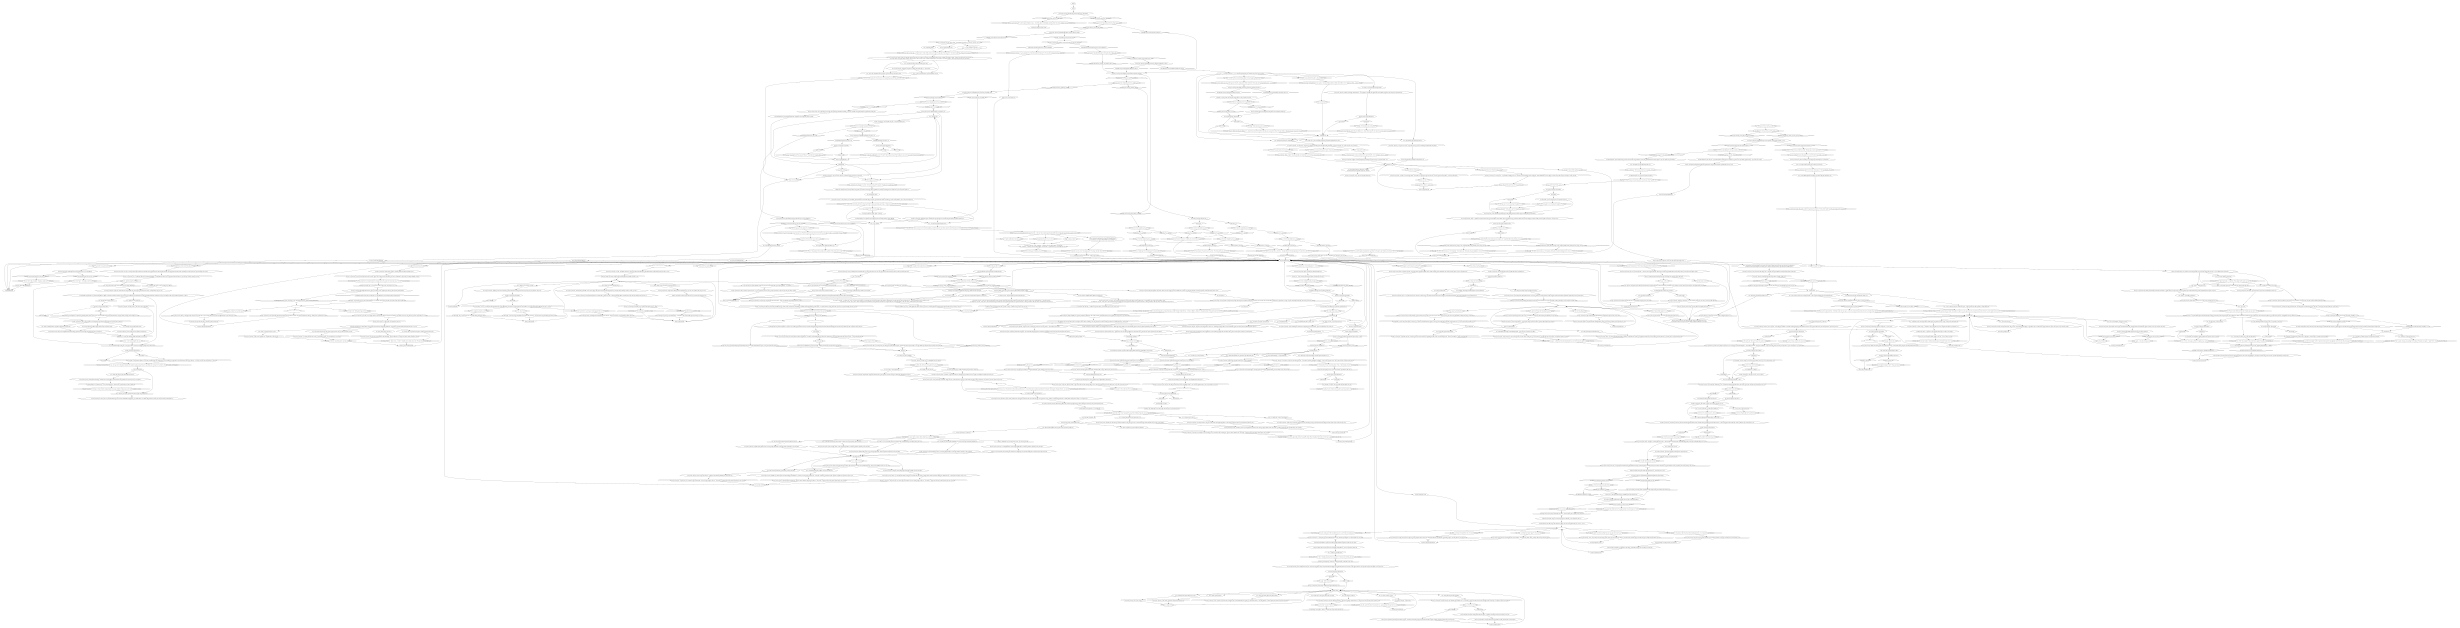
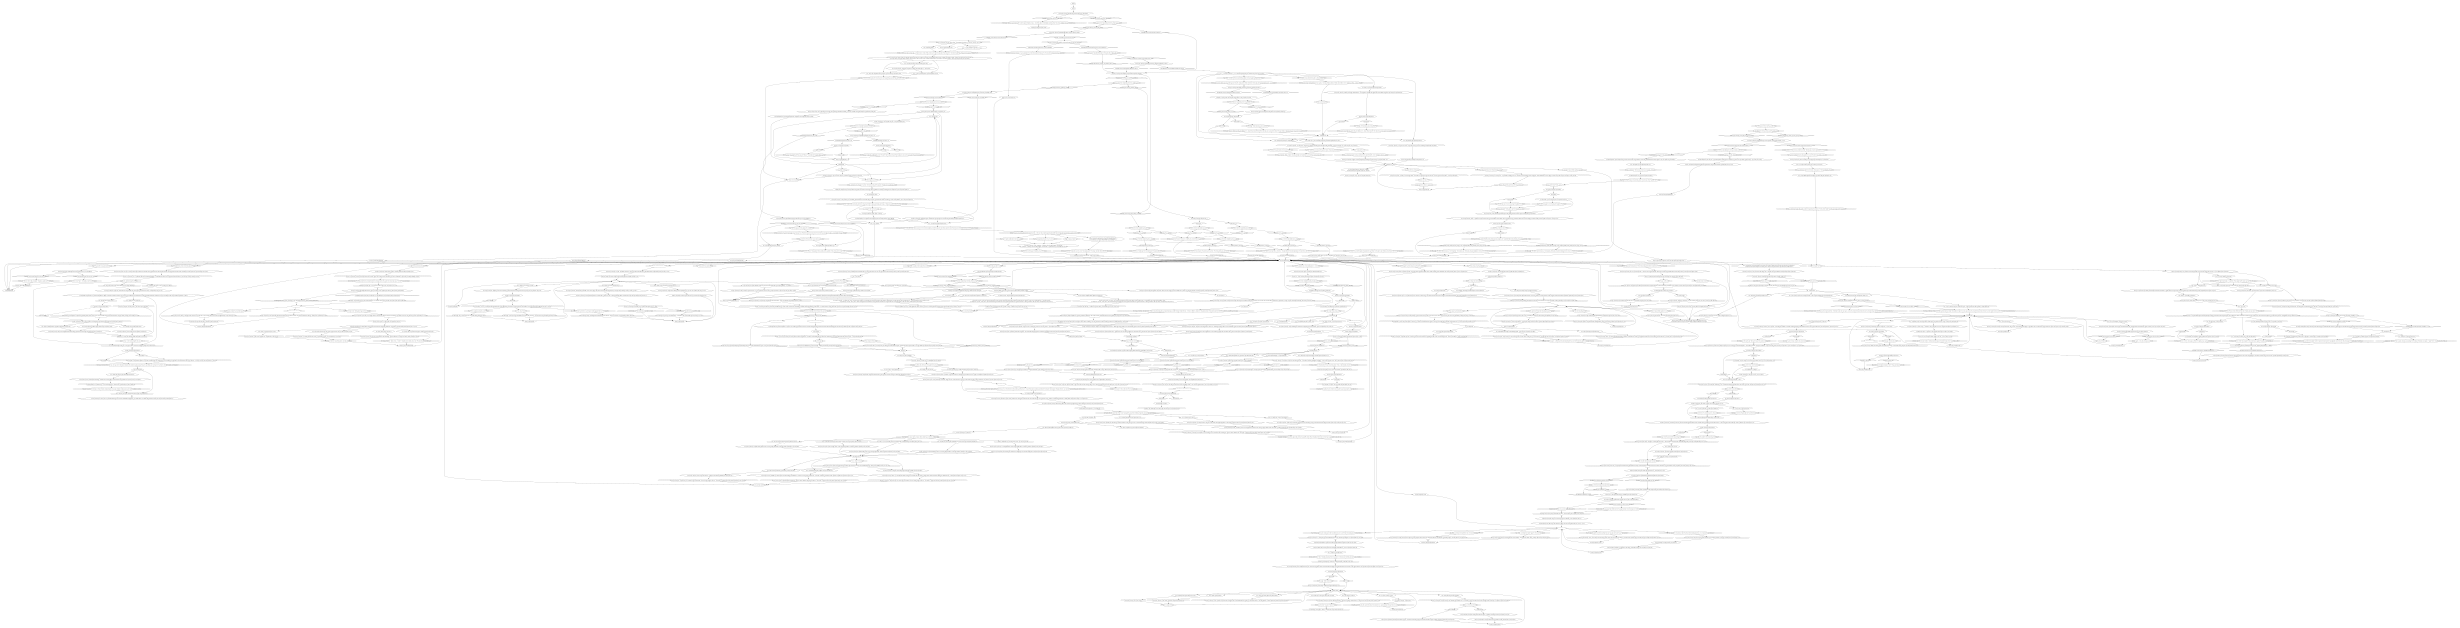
(1889, 351) -> none
